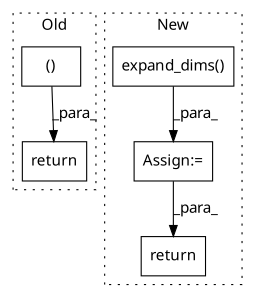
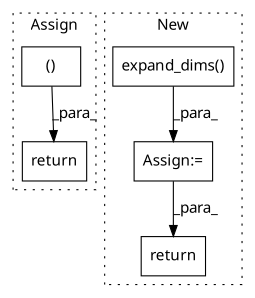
(55, 26) -> (55, 26)
